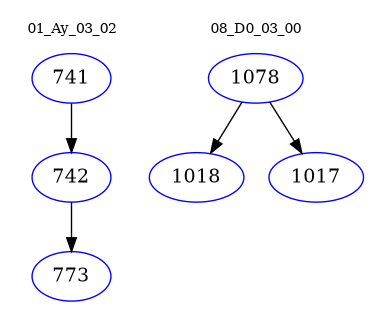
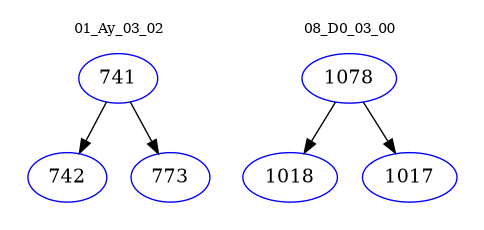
(72, 220) -> (141, 122)
